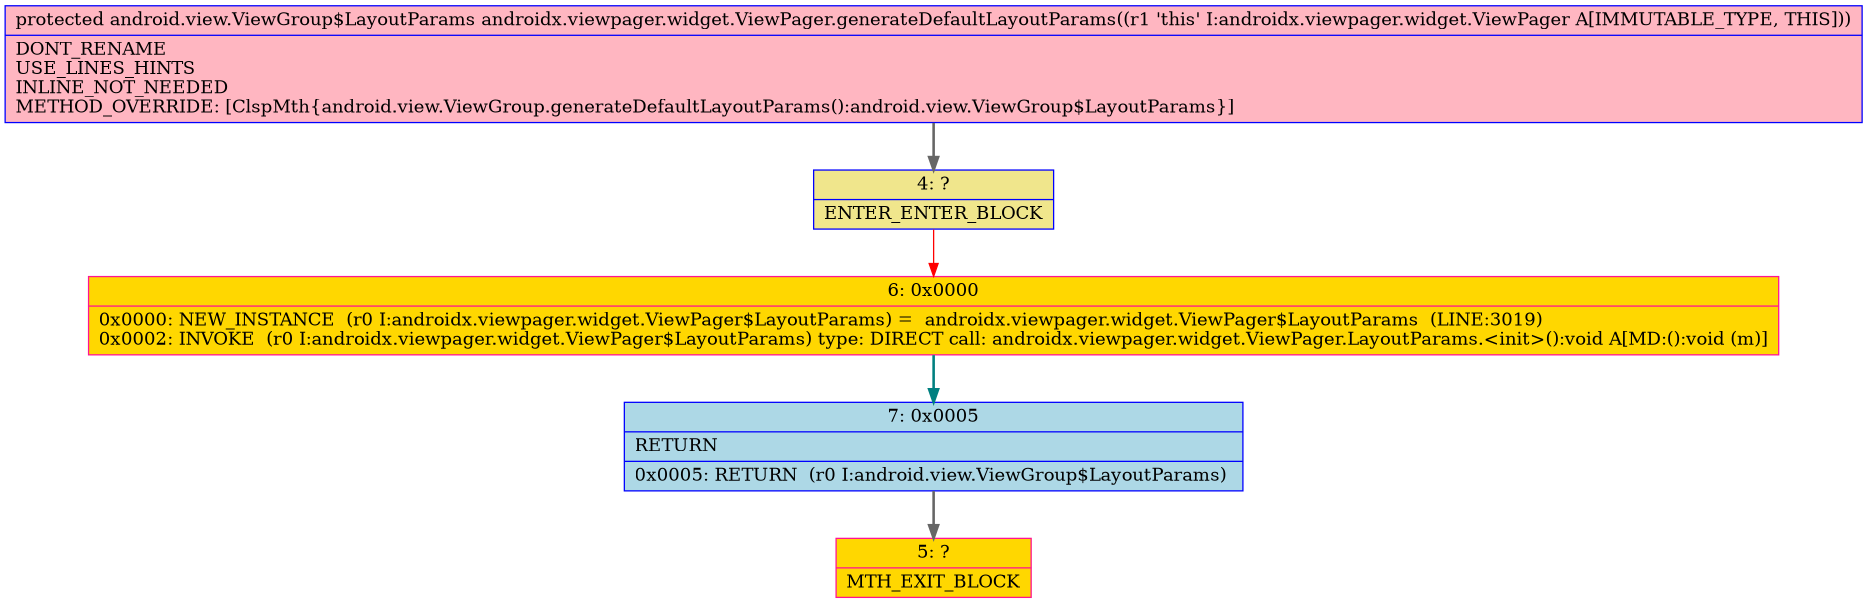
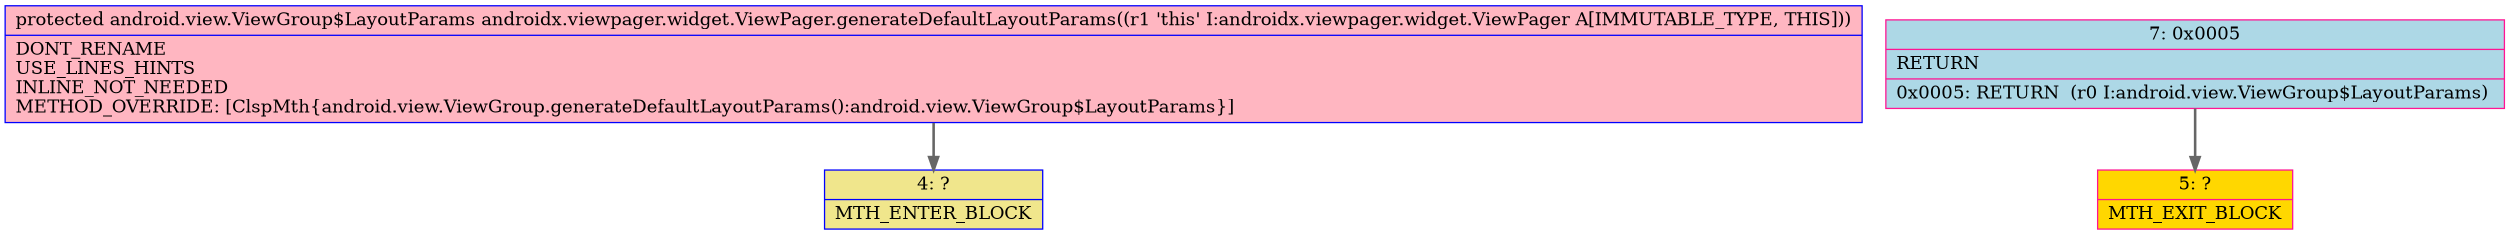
(934, 214) -> (934, 214)
(934, 316) -> none
(934, 447) -> (2195, 64)
